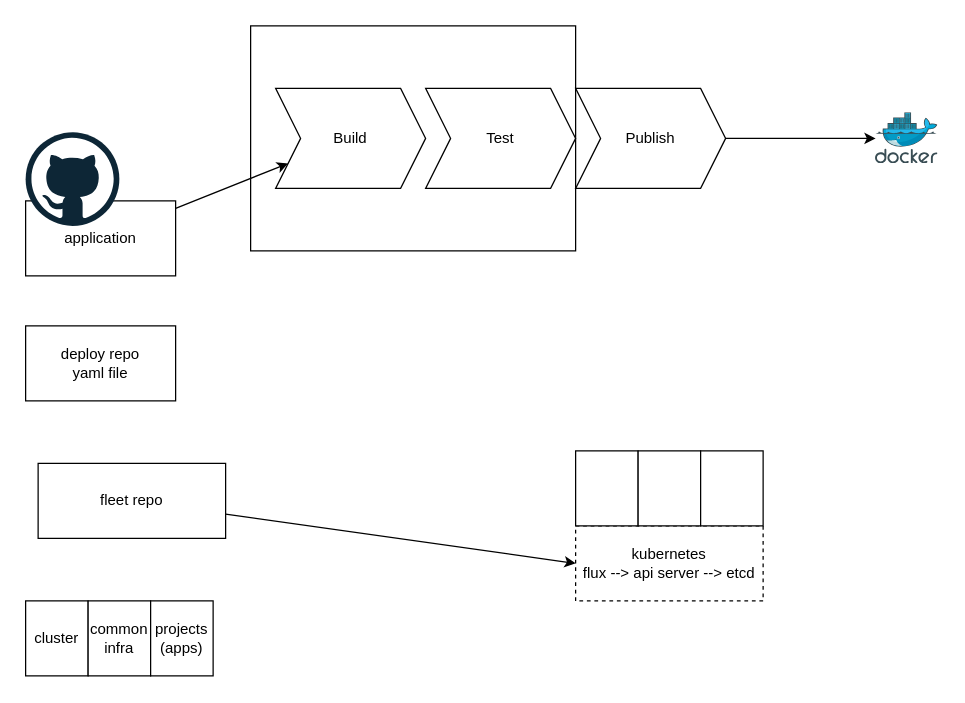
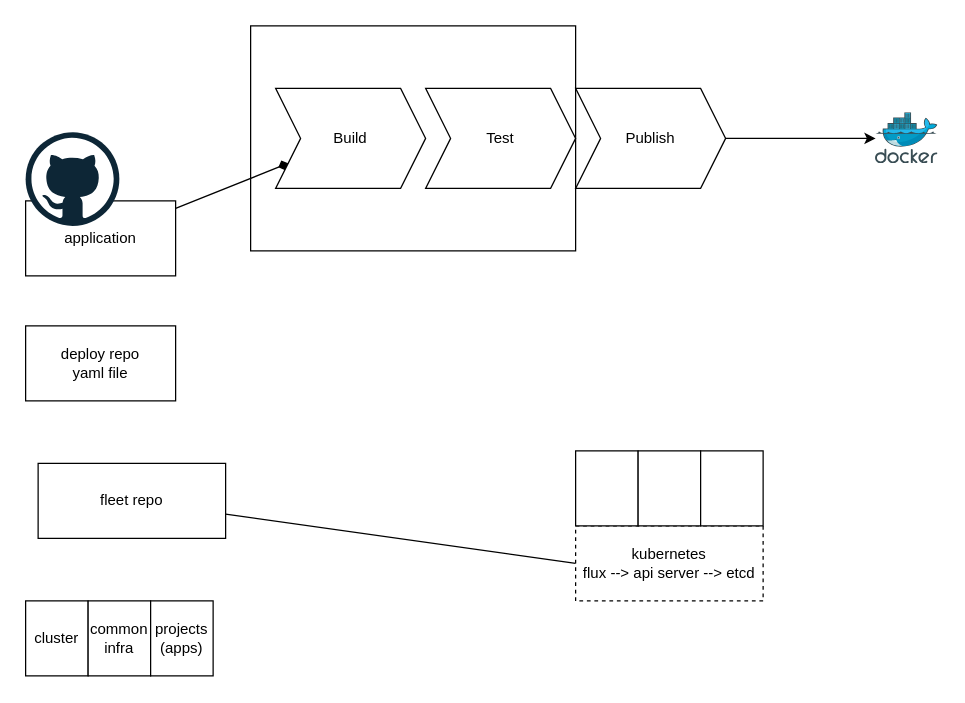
(279, 167) -> (278, 167)
(566, 562) -> (569, 562)
